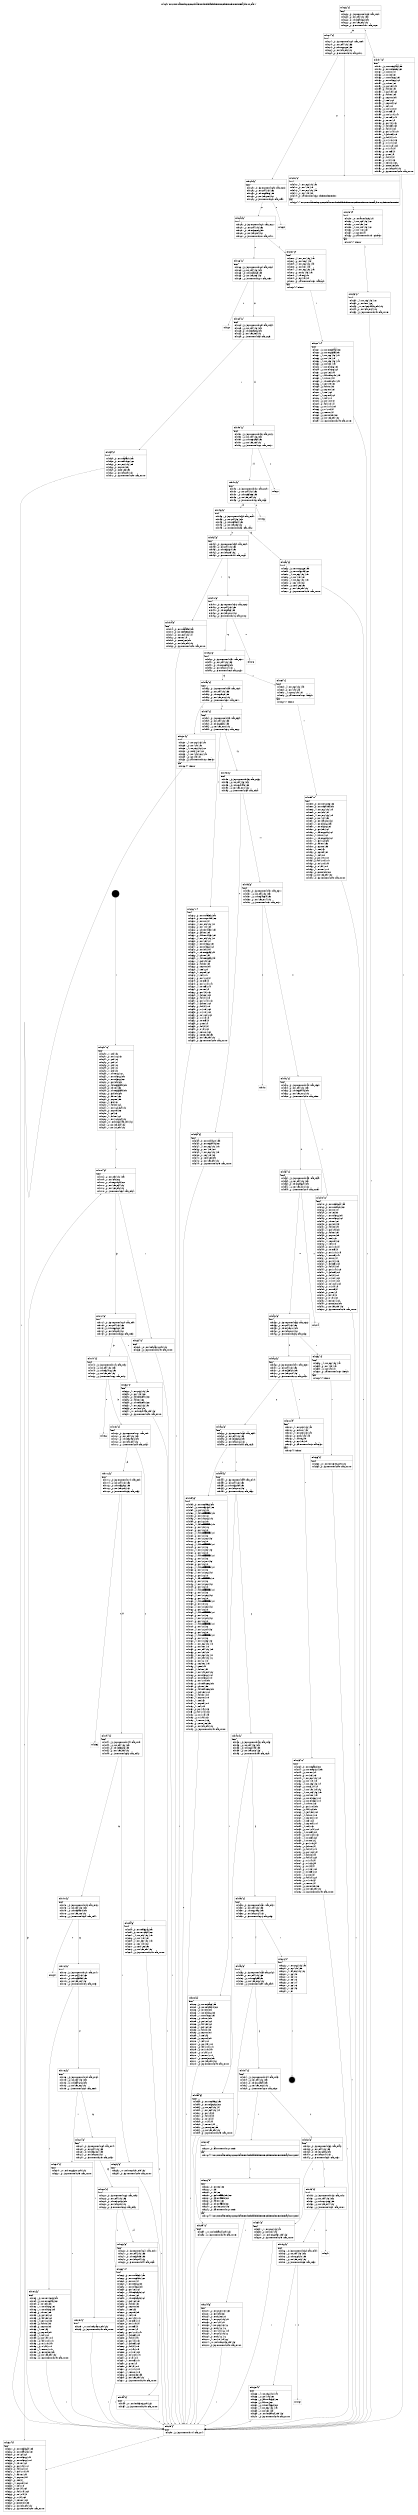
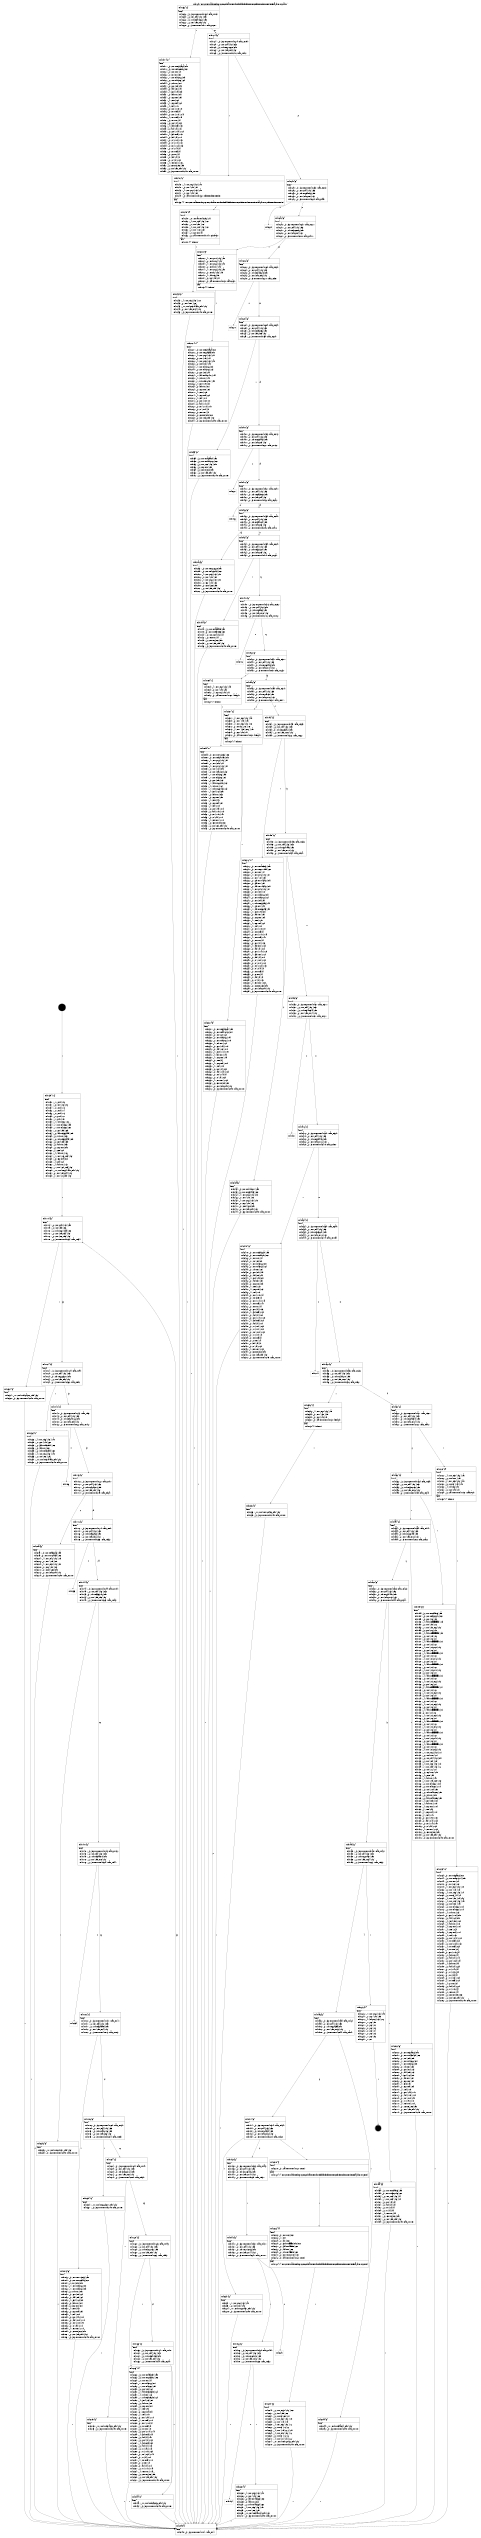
(303, 2192) -> (222, 2212)
(106, 2452) -> (205, 1807)
